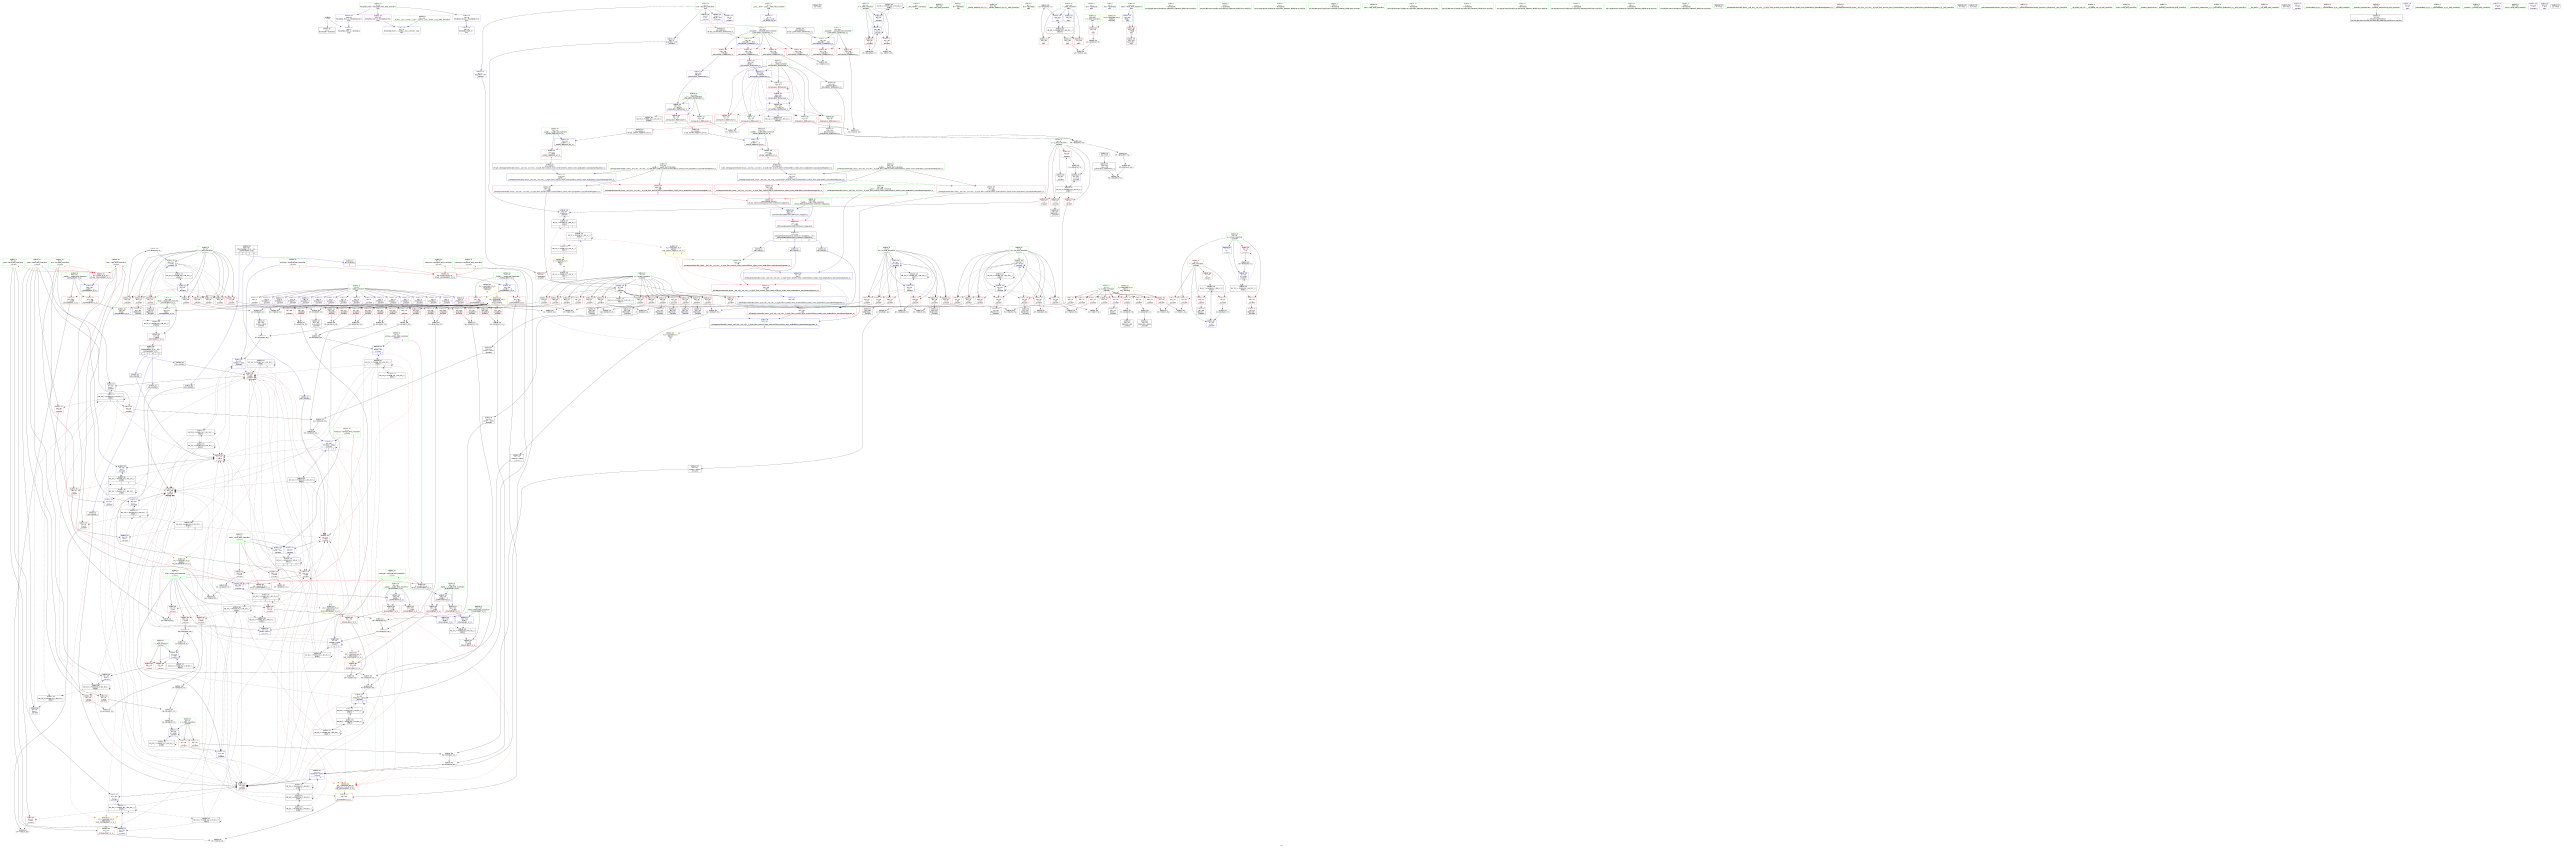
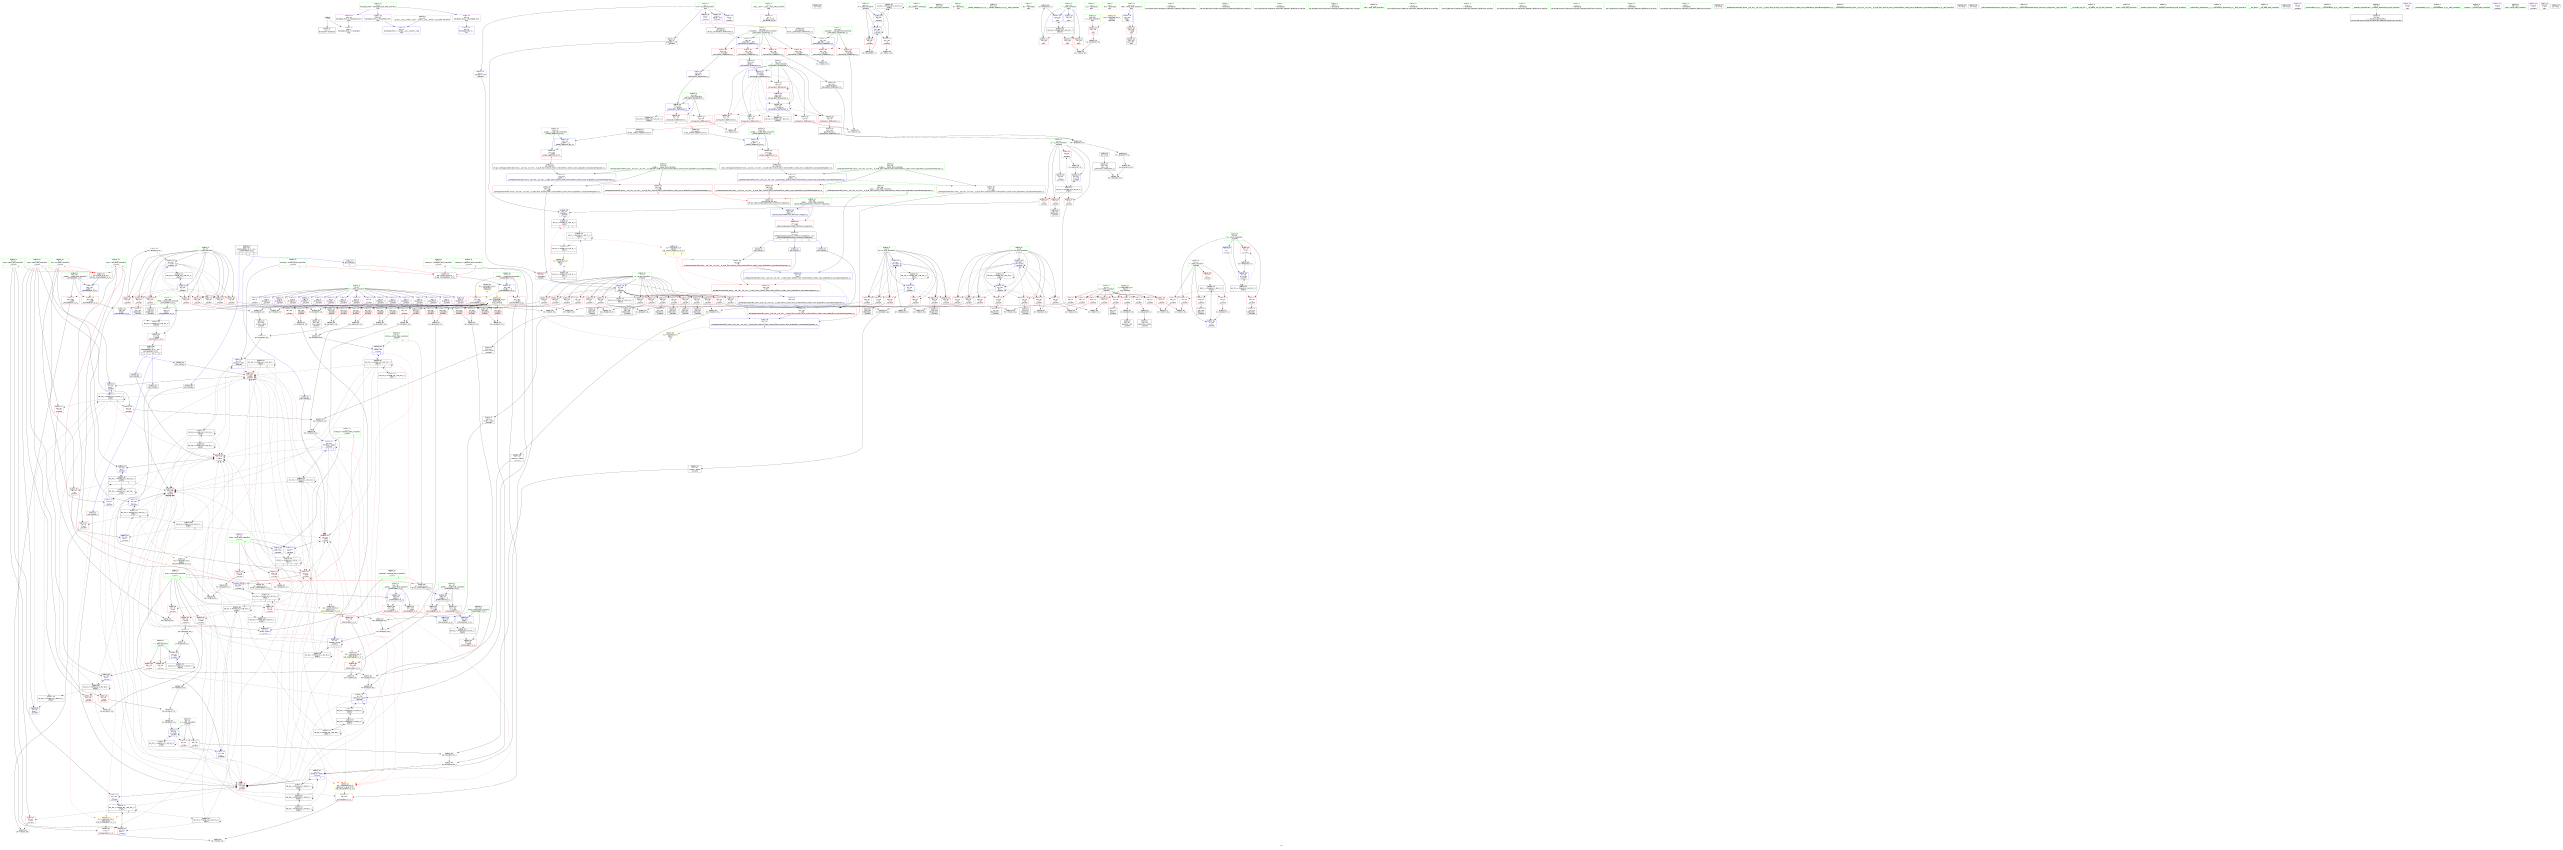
none -> (719, 300)
